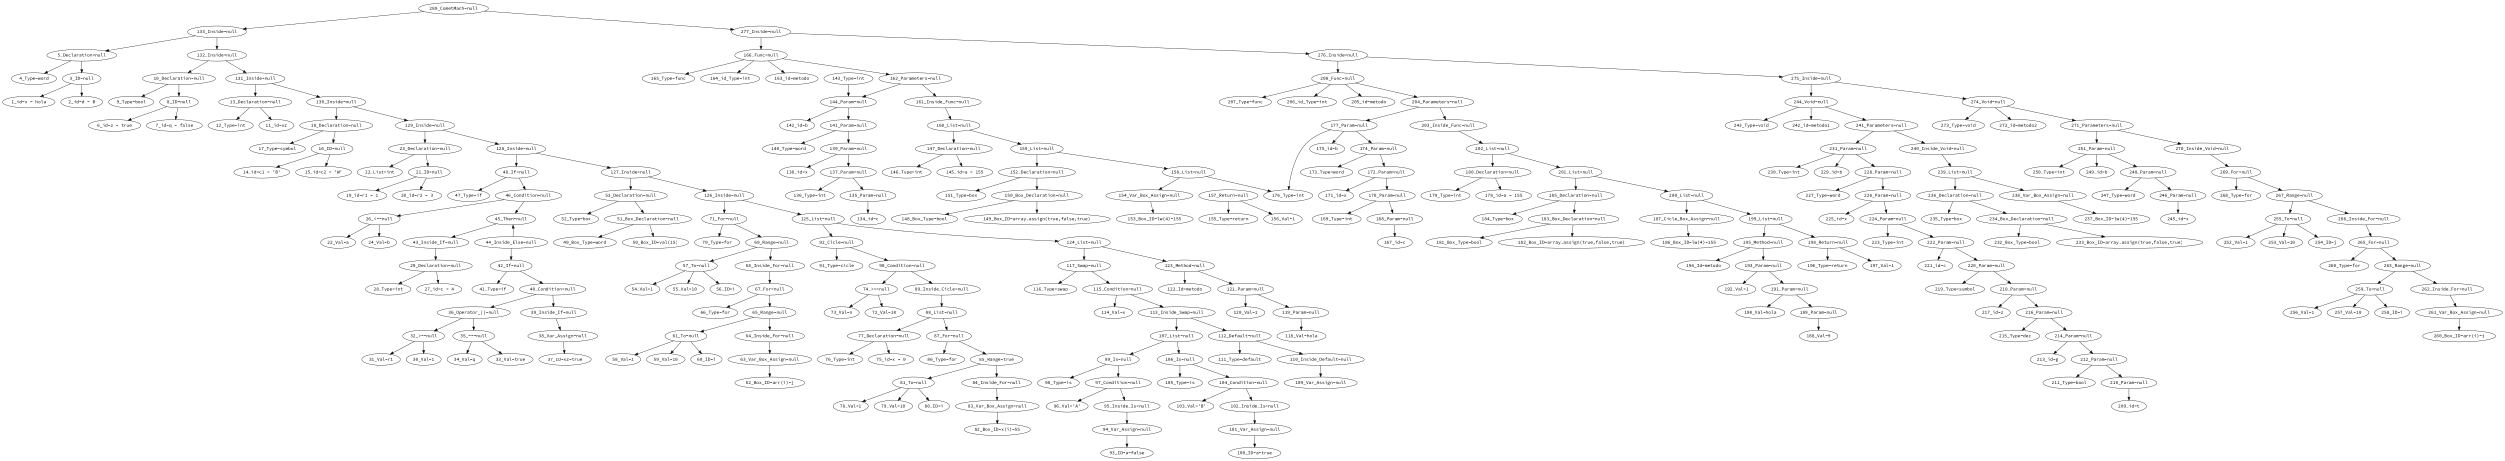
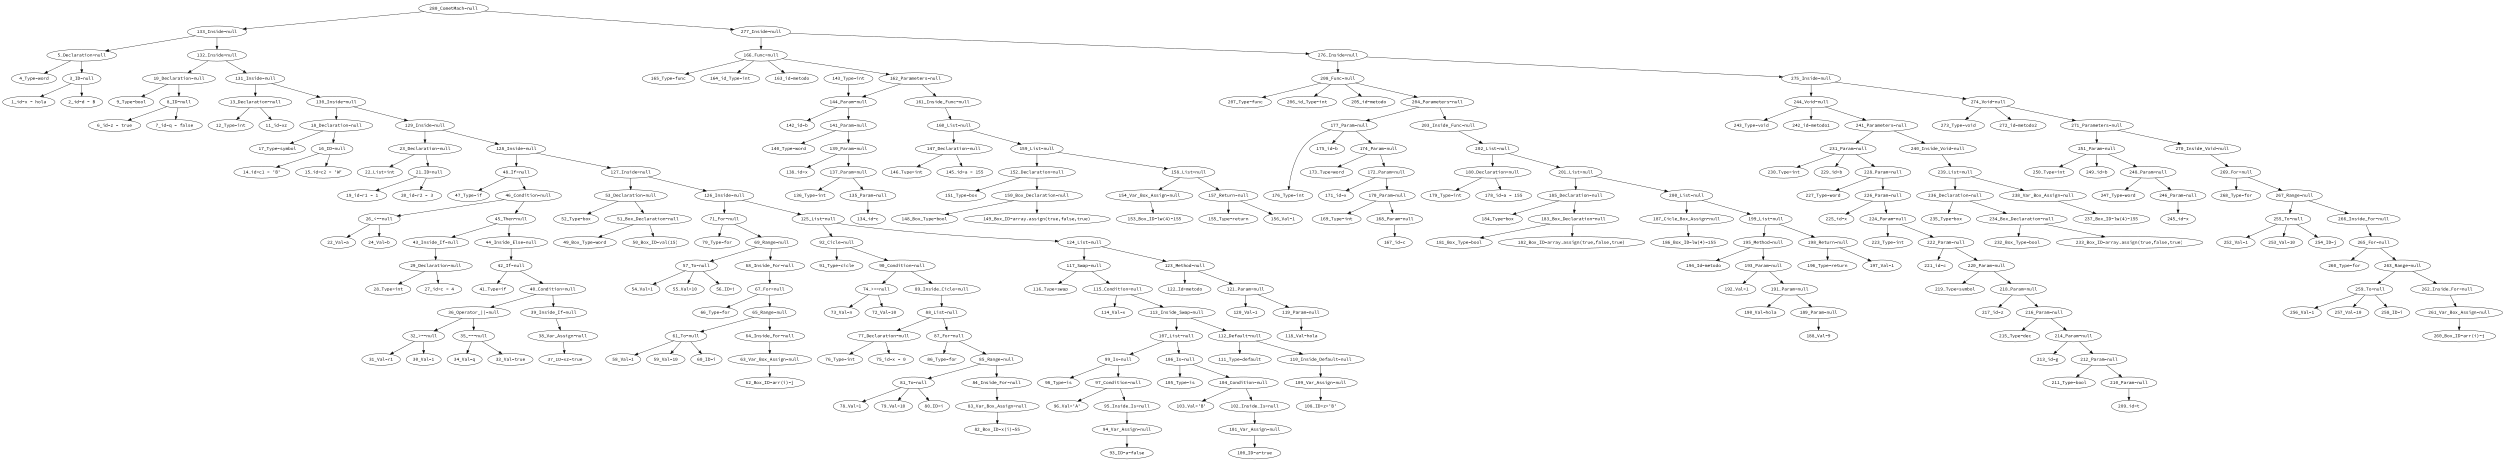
(1237, 184) -> (1207, 183)
(513, 232) -> (509, 229)
(997, 359) -> (997, 359)
none -> (1321, 406)
